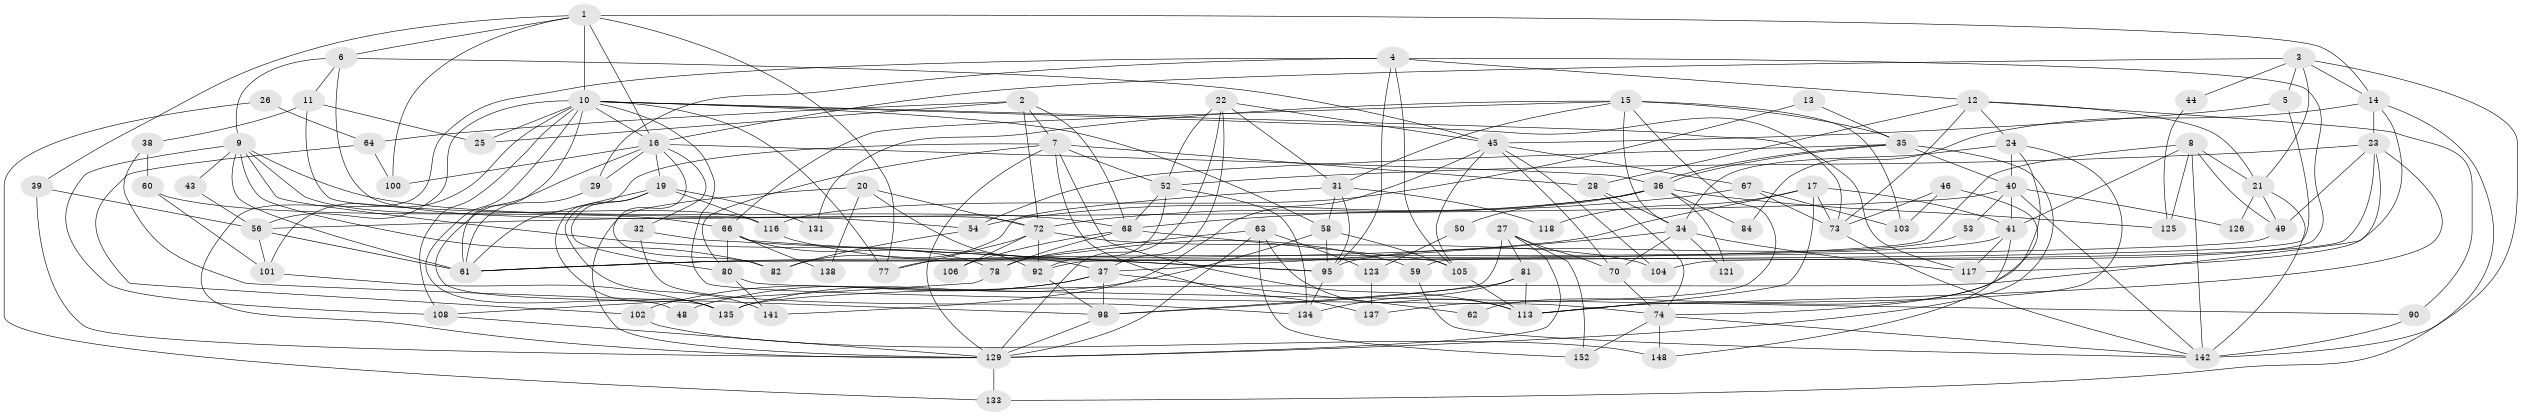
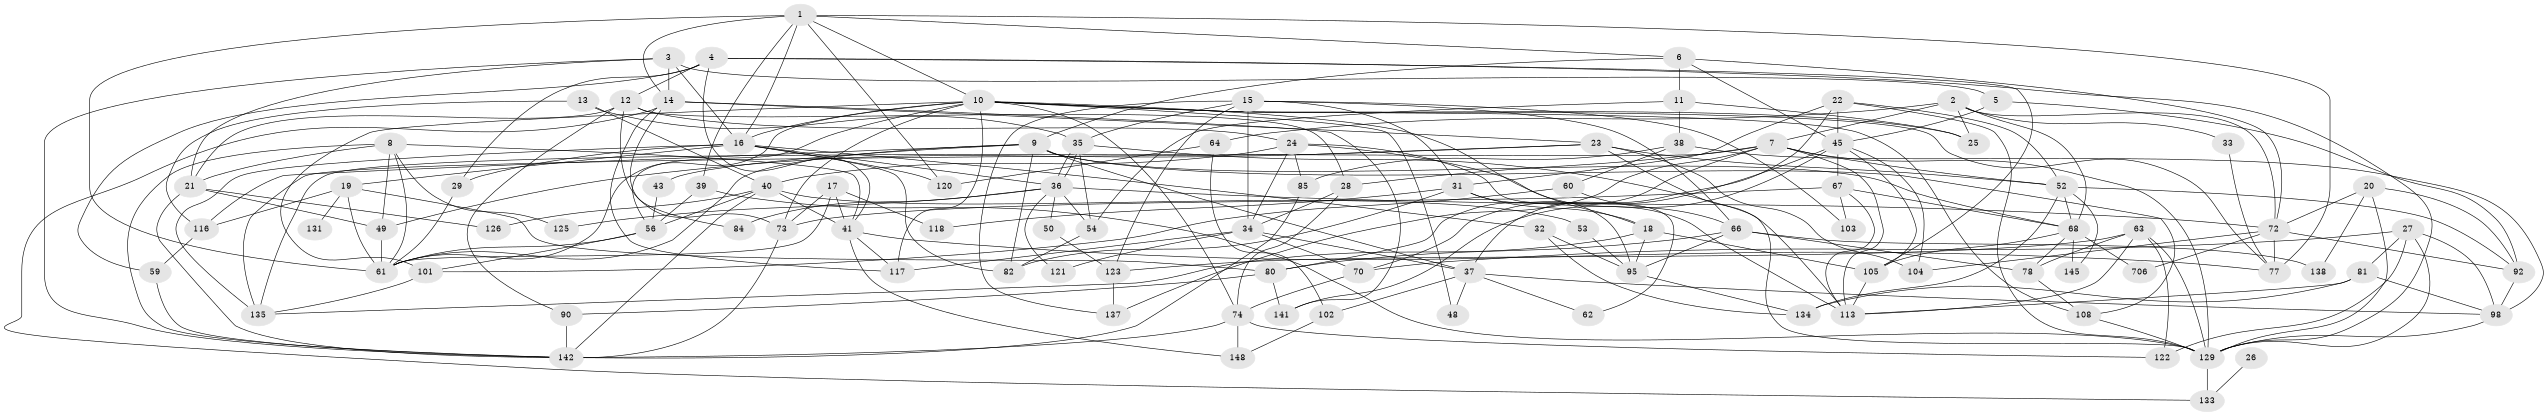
none -> (238, 48)
(2191, 101) -> none
(1134, 121) -> (1162, 173)
(317, 123) -> none
none -> (2228, 144)
(1961, 167) -> (671, 142)
(1382, 178) -> (750, 170)
(393, 186) -> (945, 186)
none -> (1303, 186)
(1946, 186) -> none
(1326, 229) -> (1648, 229)
(951, 272) -> (2140, 272)
none -> (2072, 272)
(603, 277) -> (1146, 121)
(1711, 296) -> (1872, 238)
(1582, 358) -> (2163, 358)
